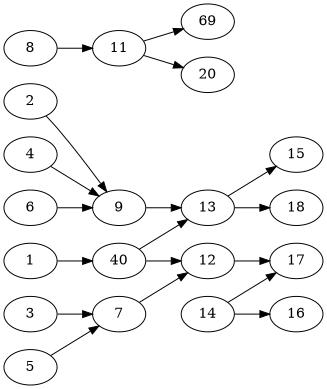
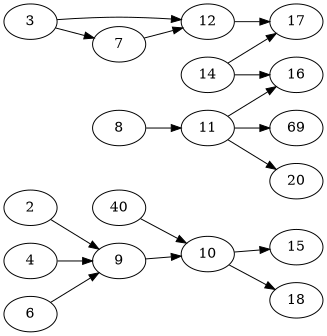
none -> (248, 104)
(208, 208) -> (208, 254)
(31, 261) -> none
(159, 261) -> (114, 17)
(31, 367) -> none
